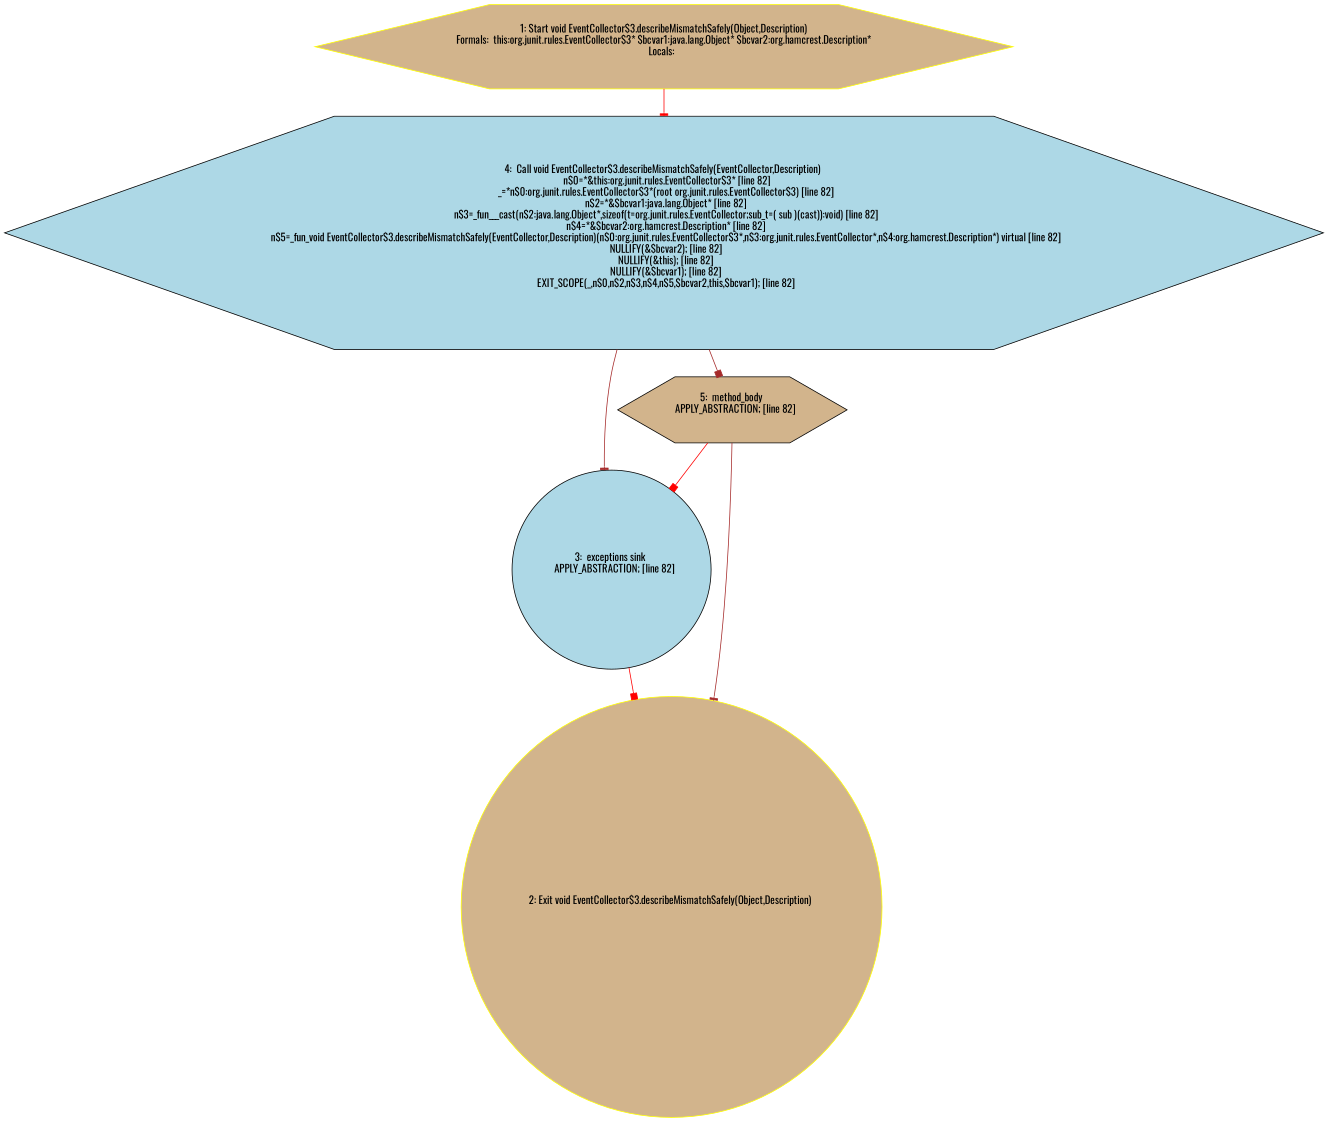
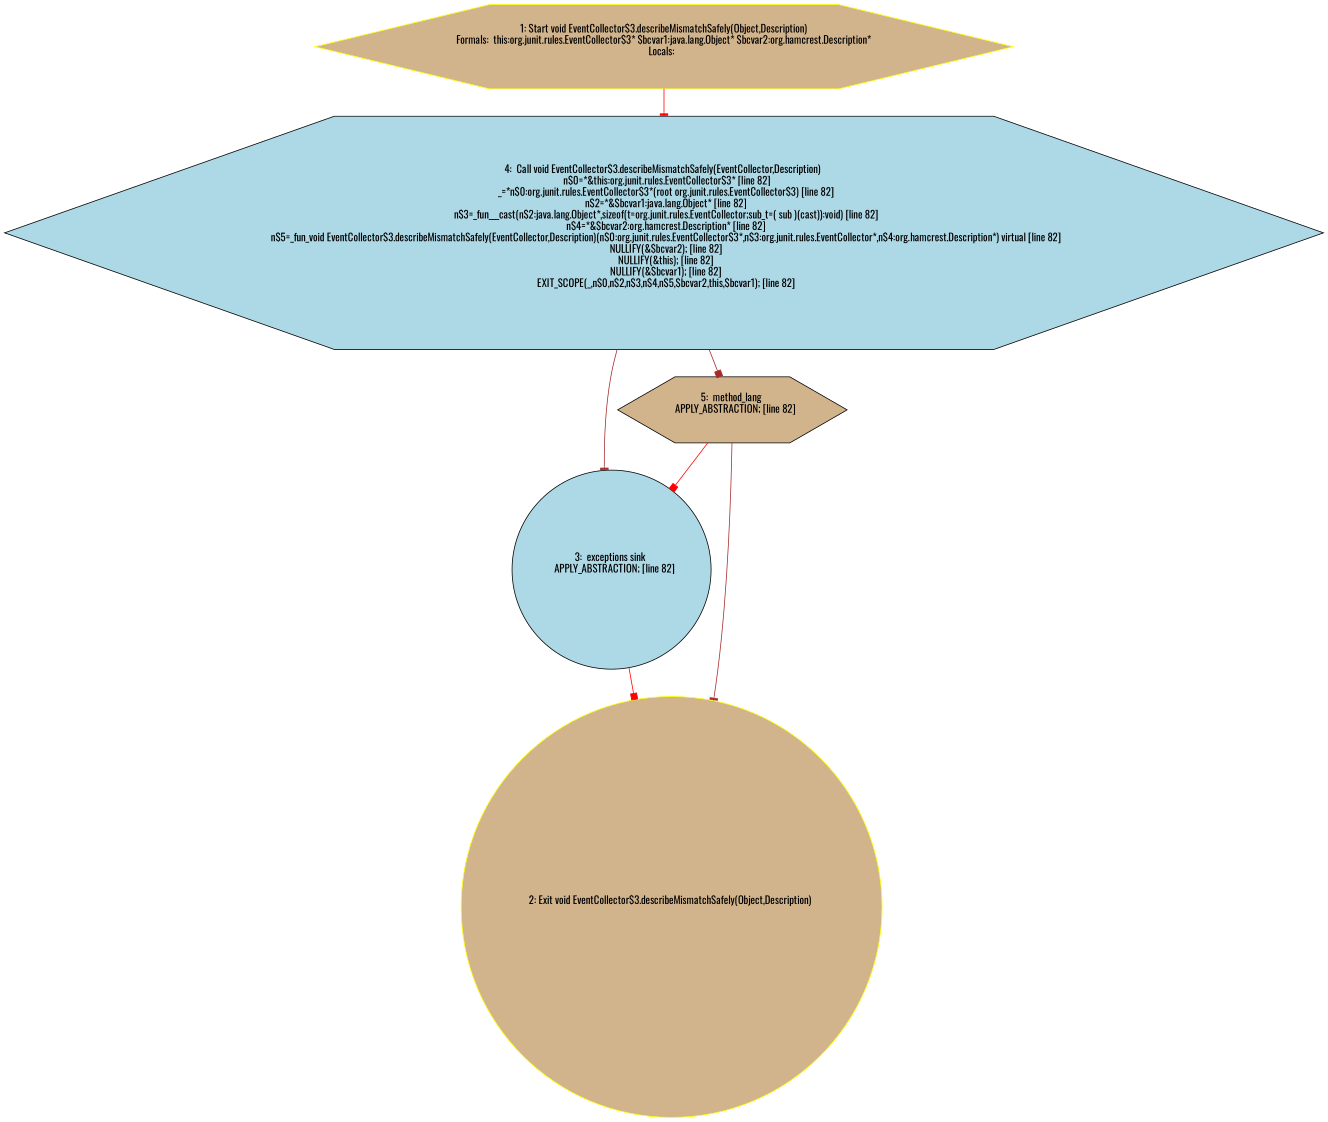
(732, 410) -> (732, 410)
